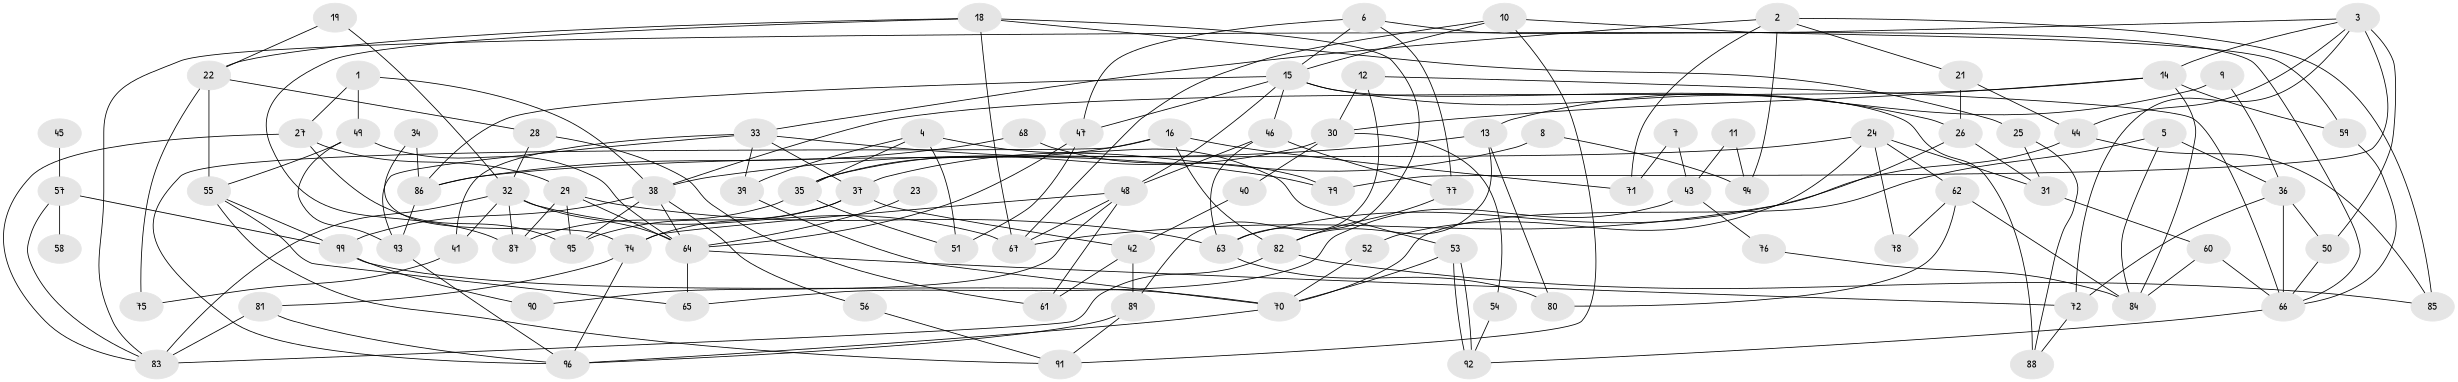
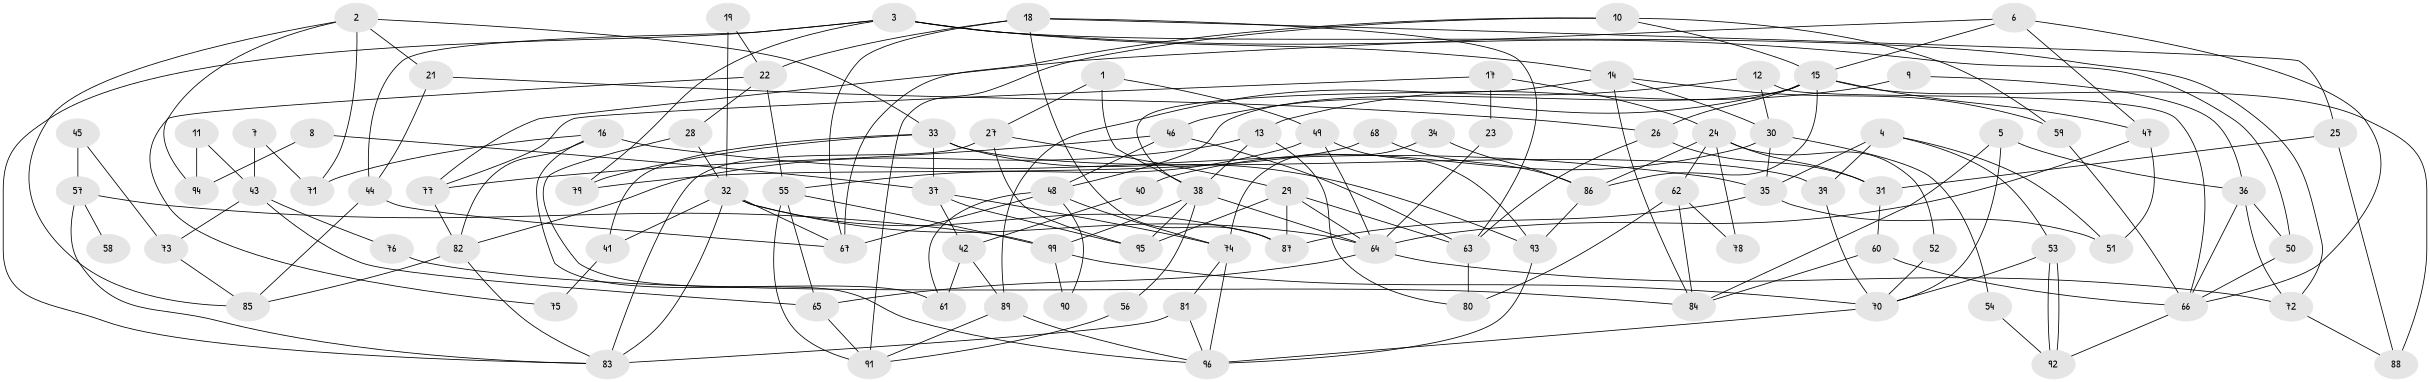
none -> (1491, 75)
none -> (166, 249)
none -> (843, 336)
